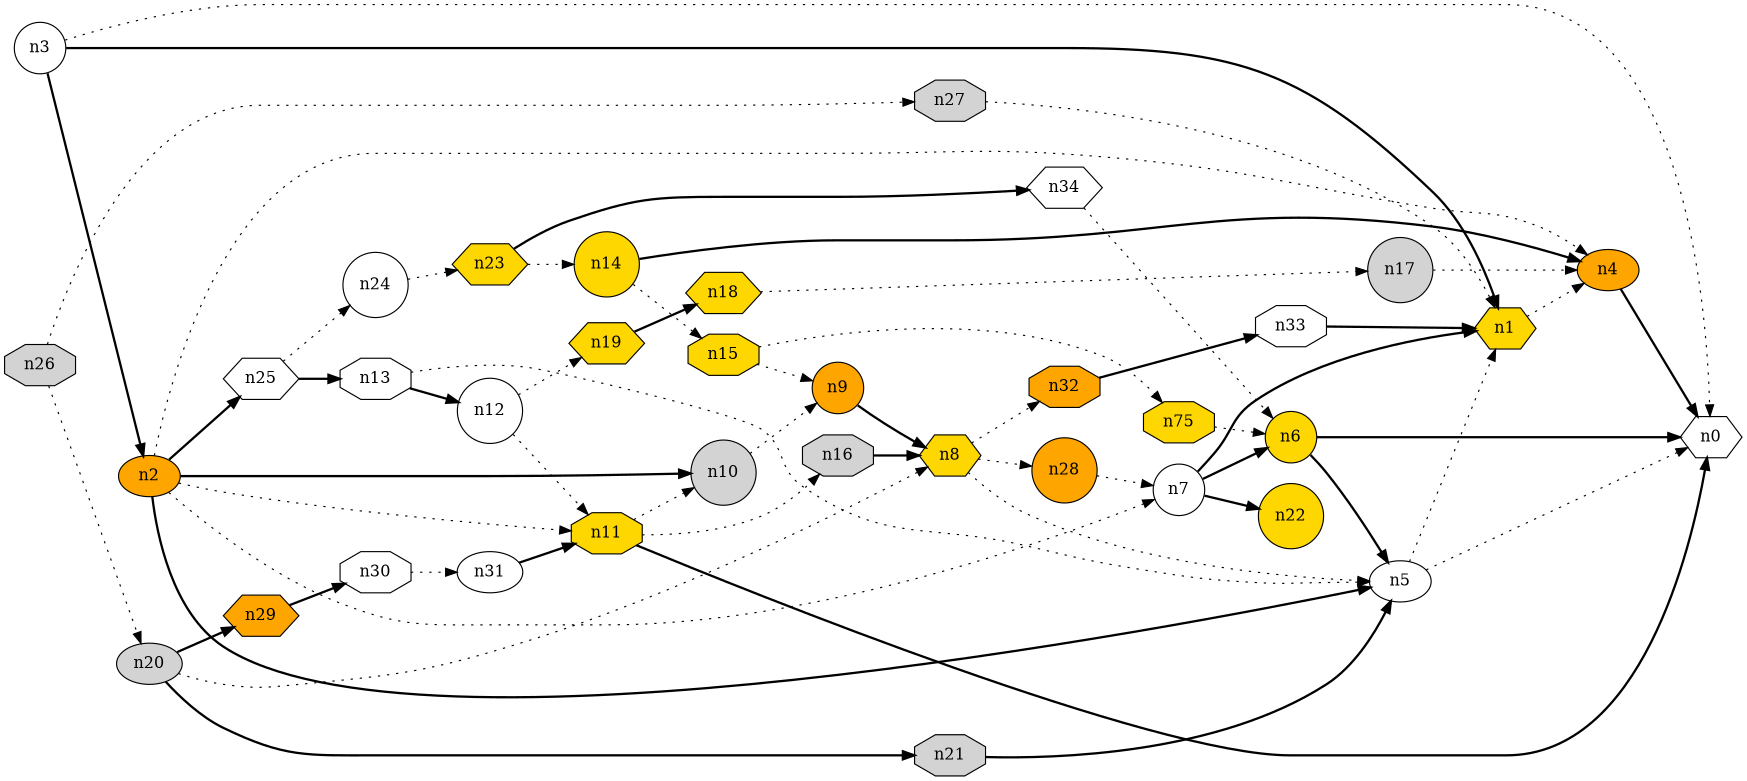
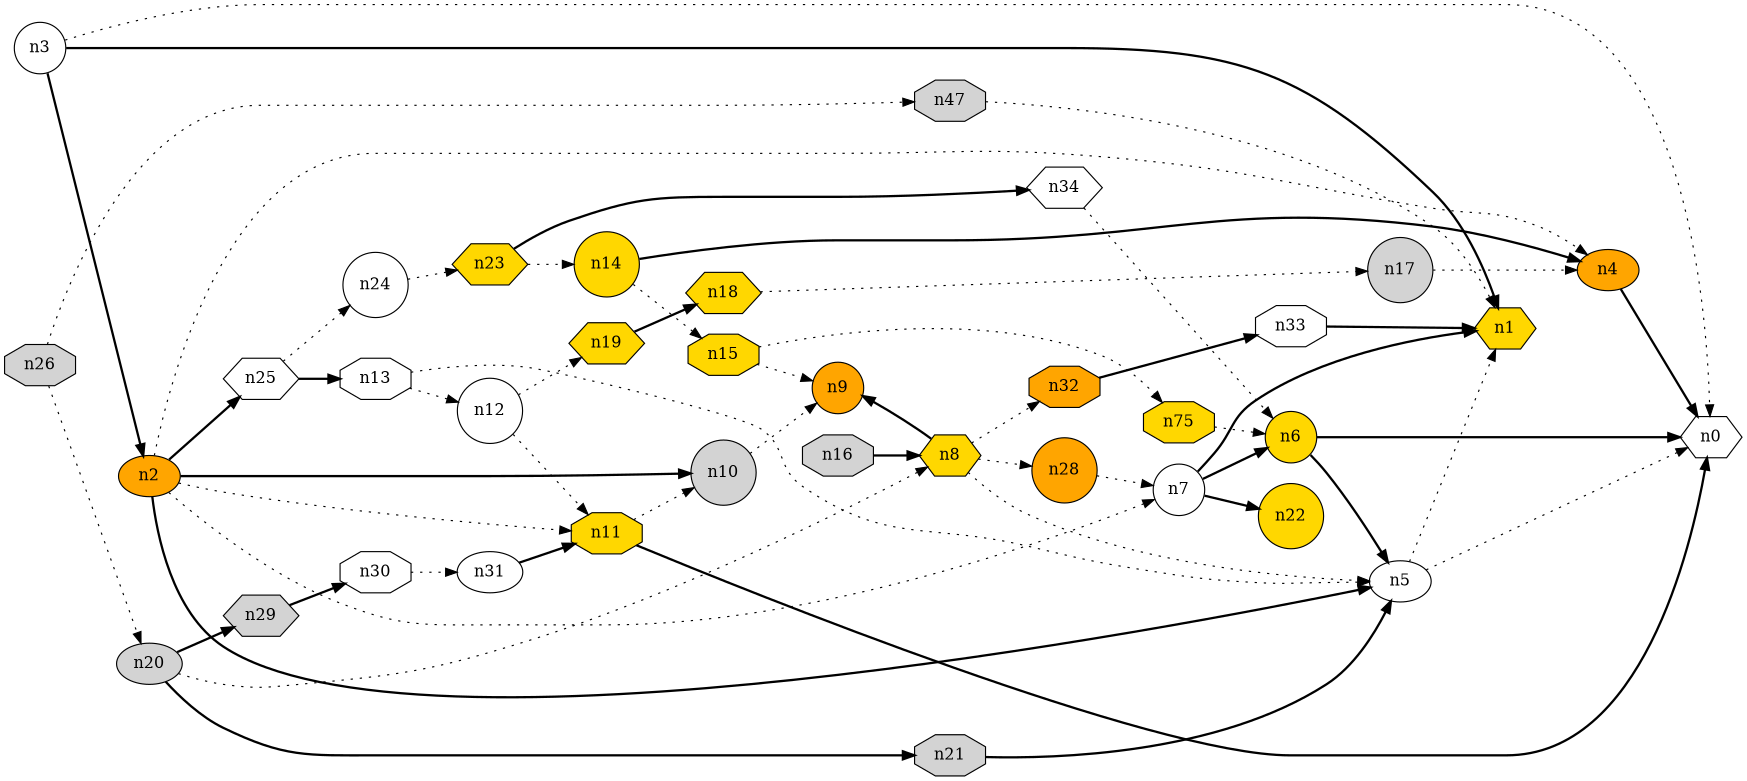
(950, 101) -> (950, 101)
(1551, 303) -> none
(429, 394) -> (429, 394)
(886, 424) -> (903, 419)
(732, 525) -> none
(261, 616) -> (261, 616)
